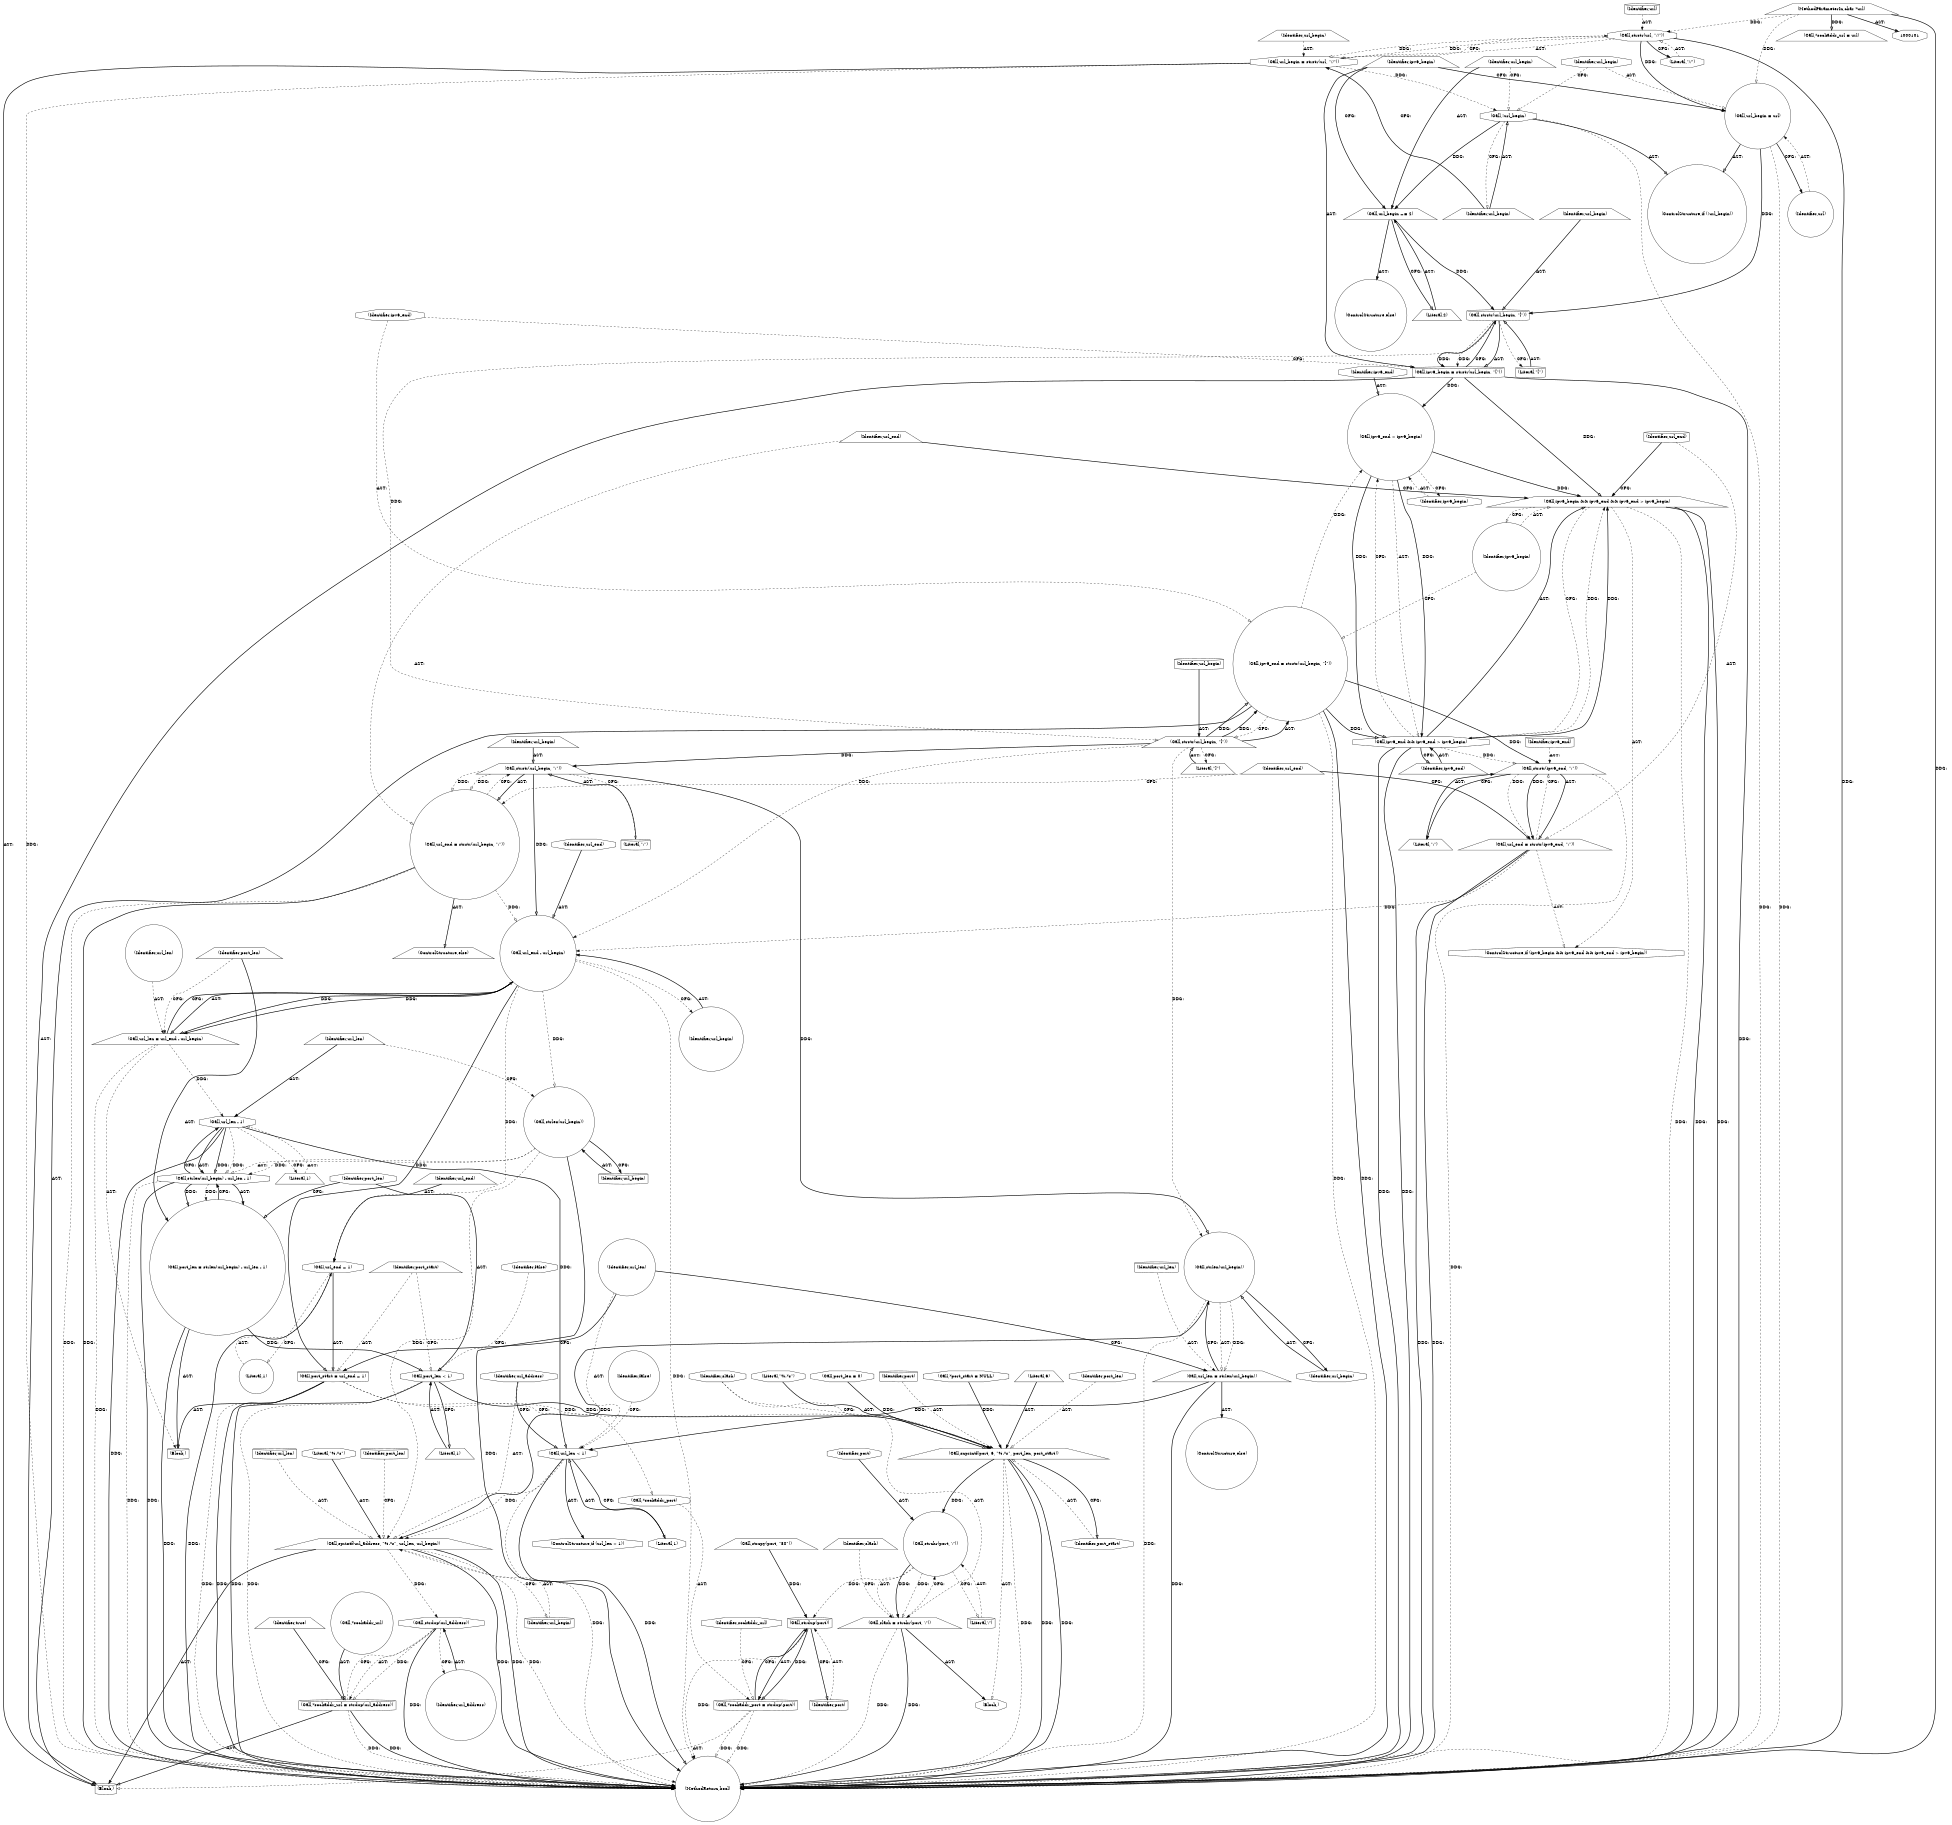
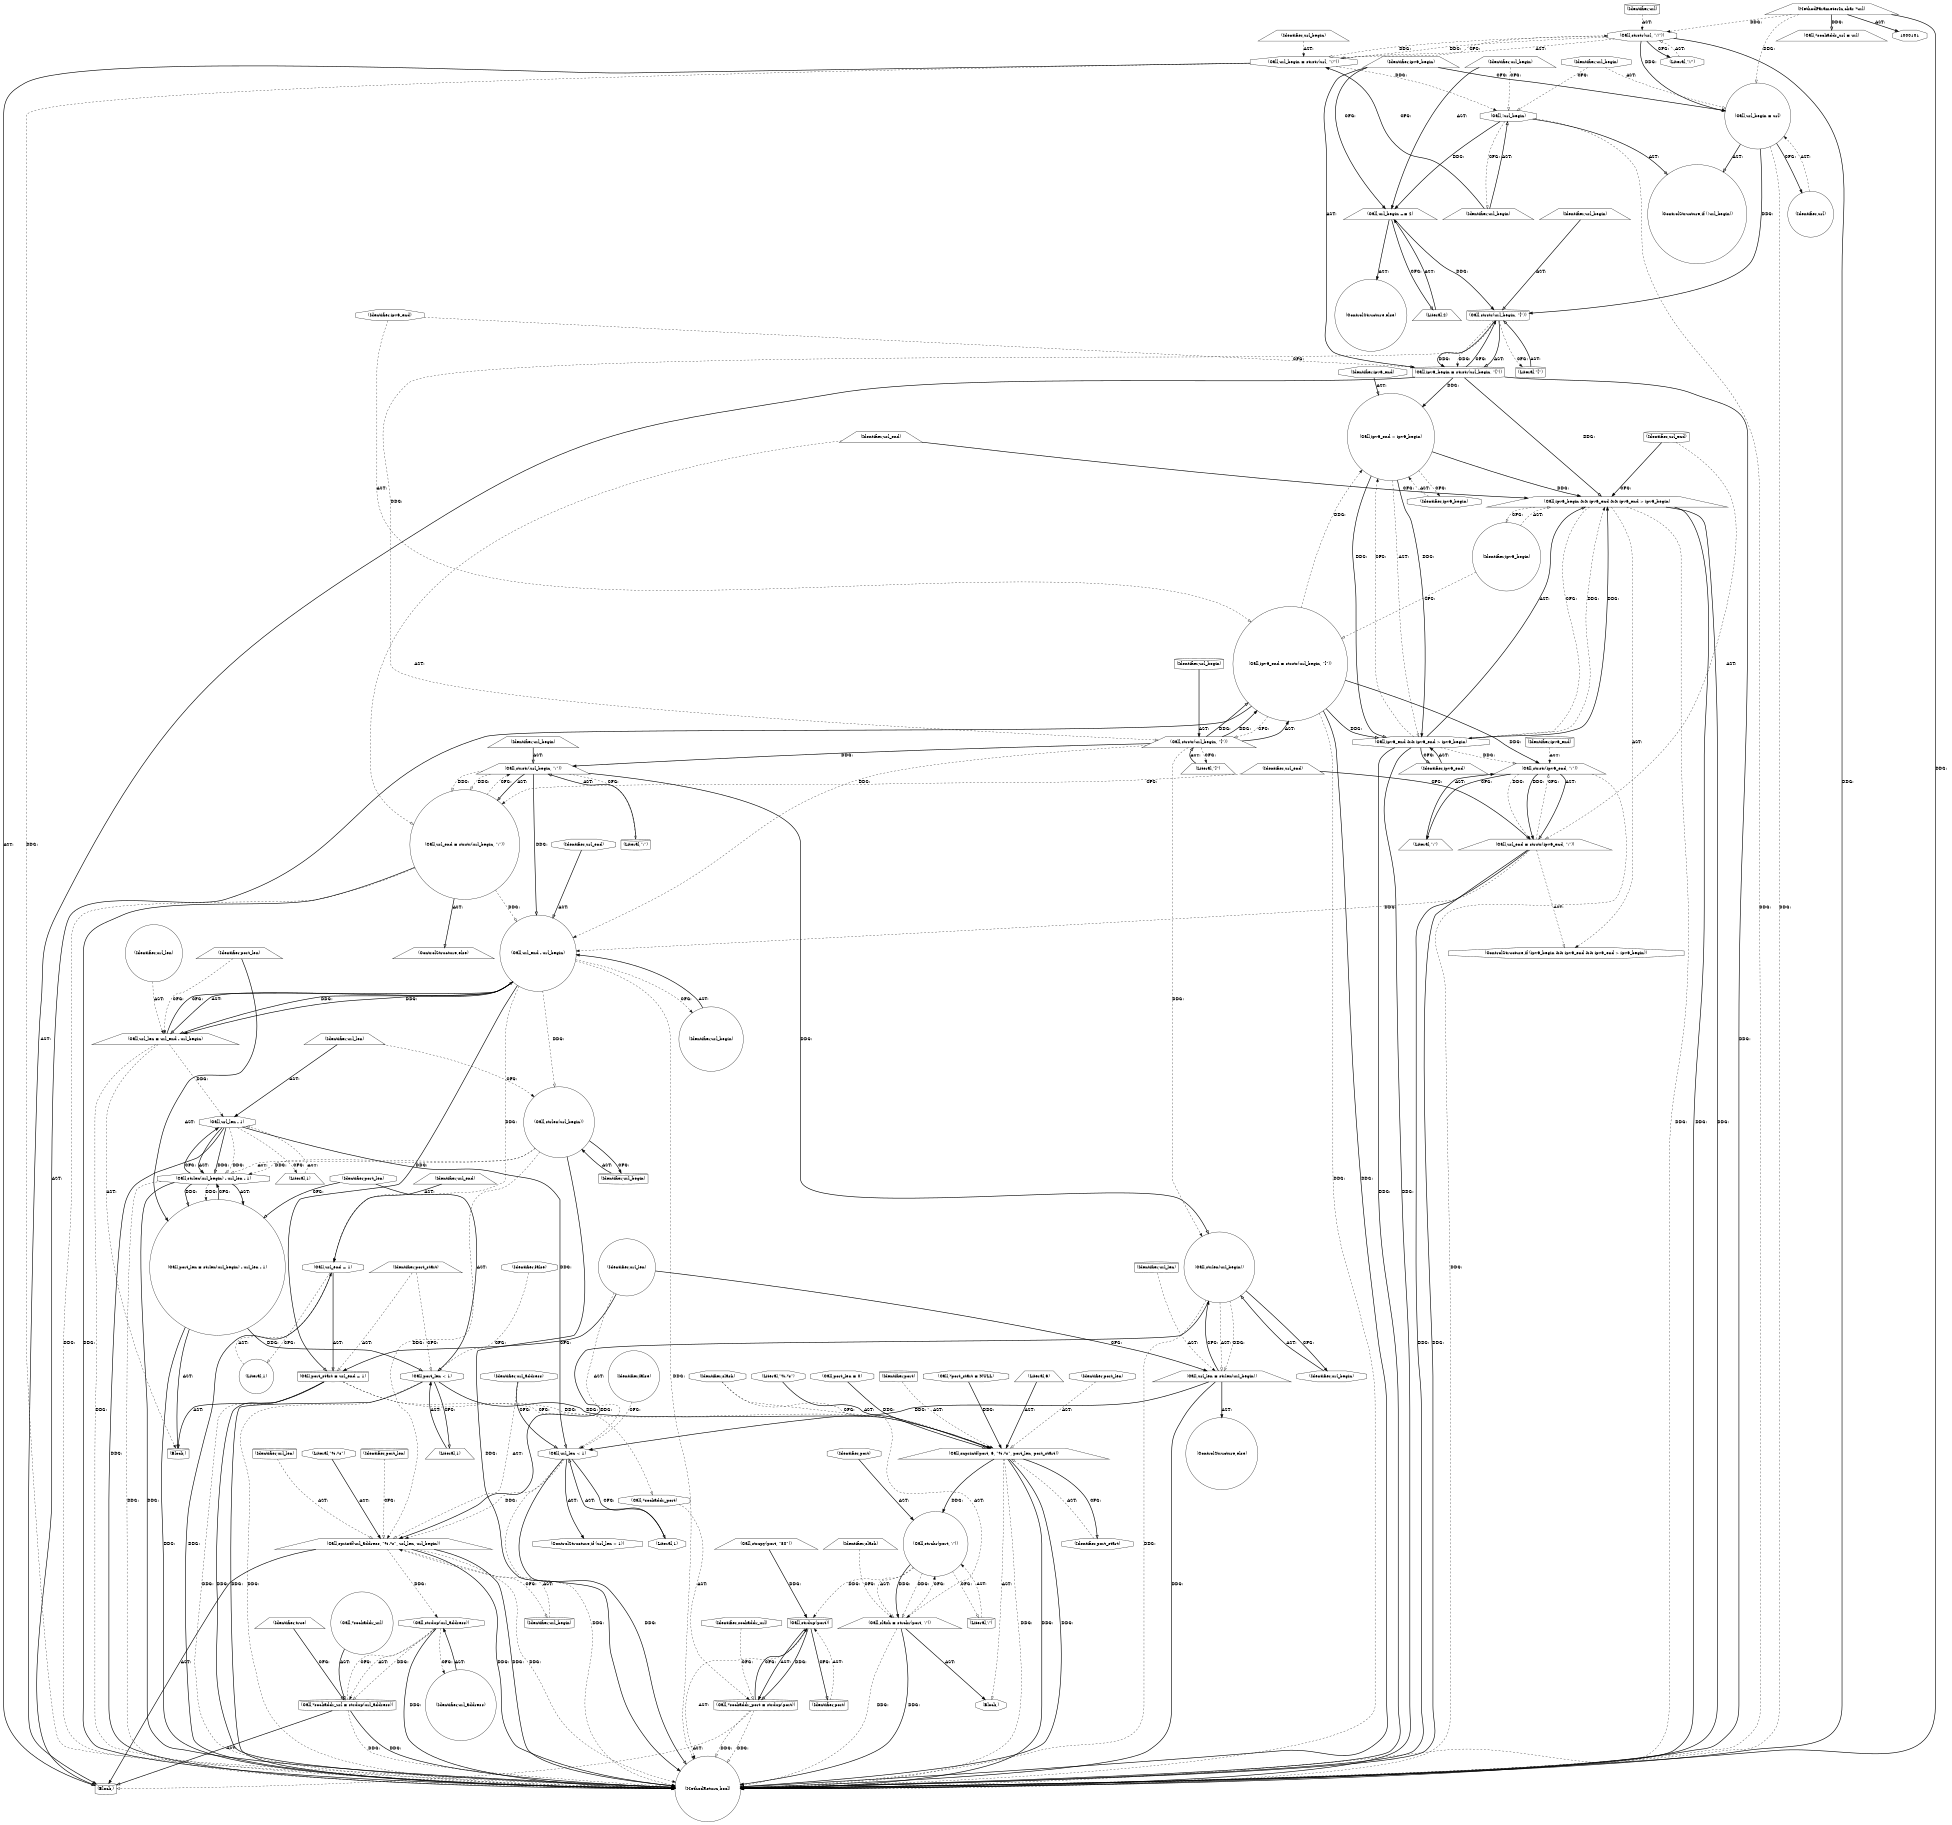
(705, 1705) -> (705, 1705)
